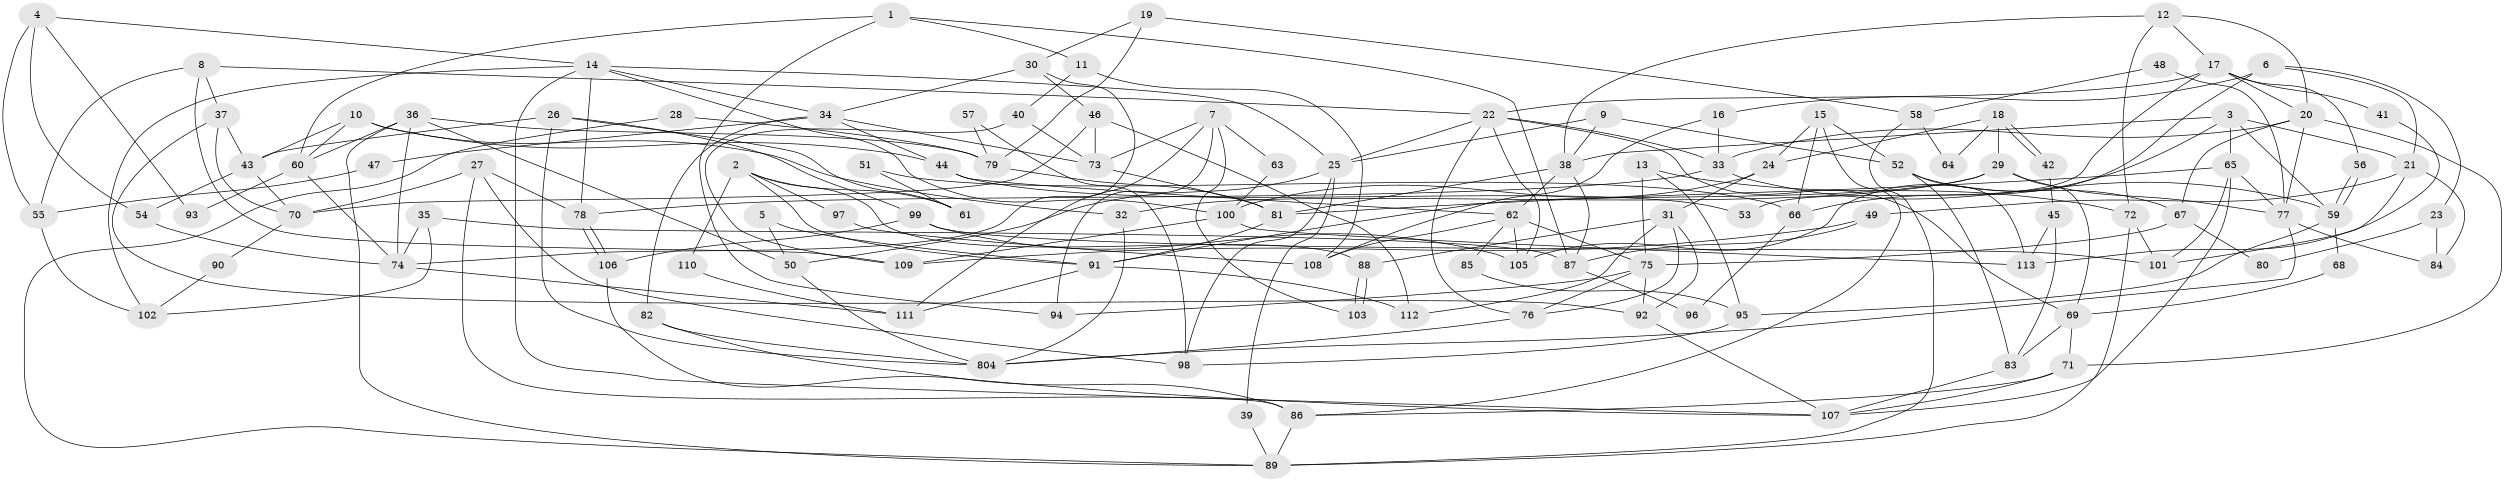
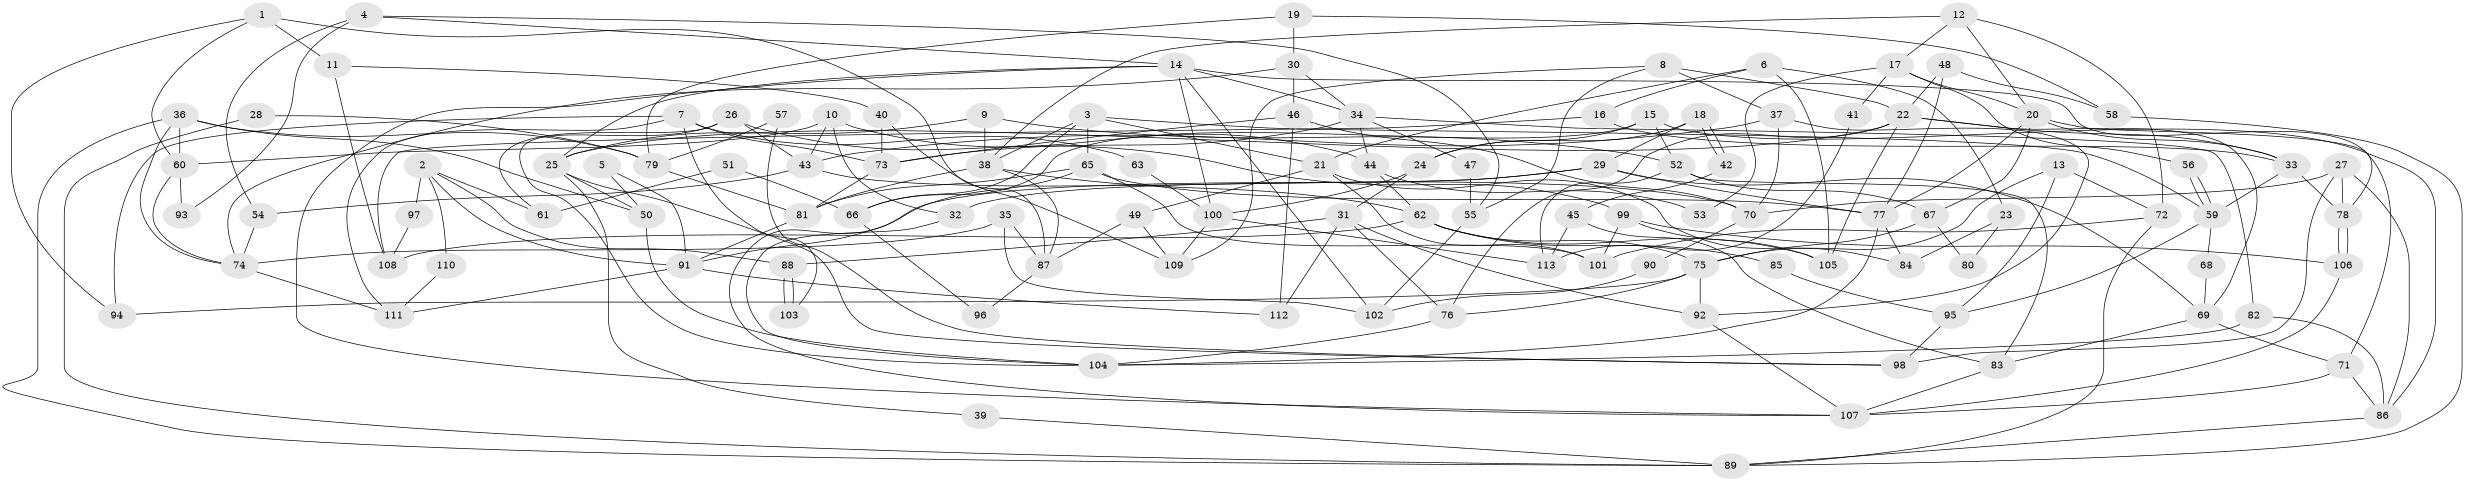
(1767, 98) -> (1923, 92)
(1948, 166) -> none
(987, 366) -> (1098, 366)
